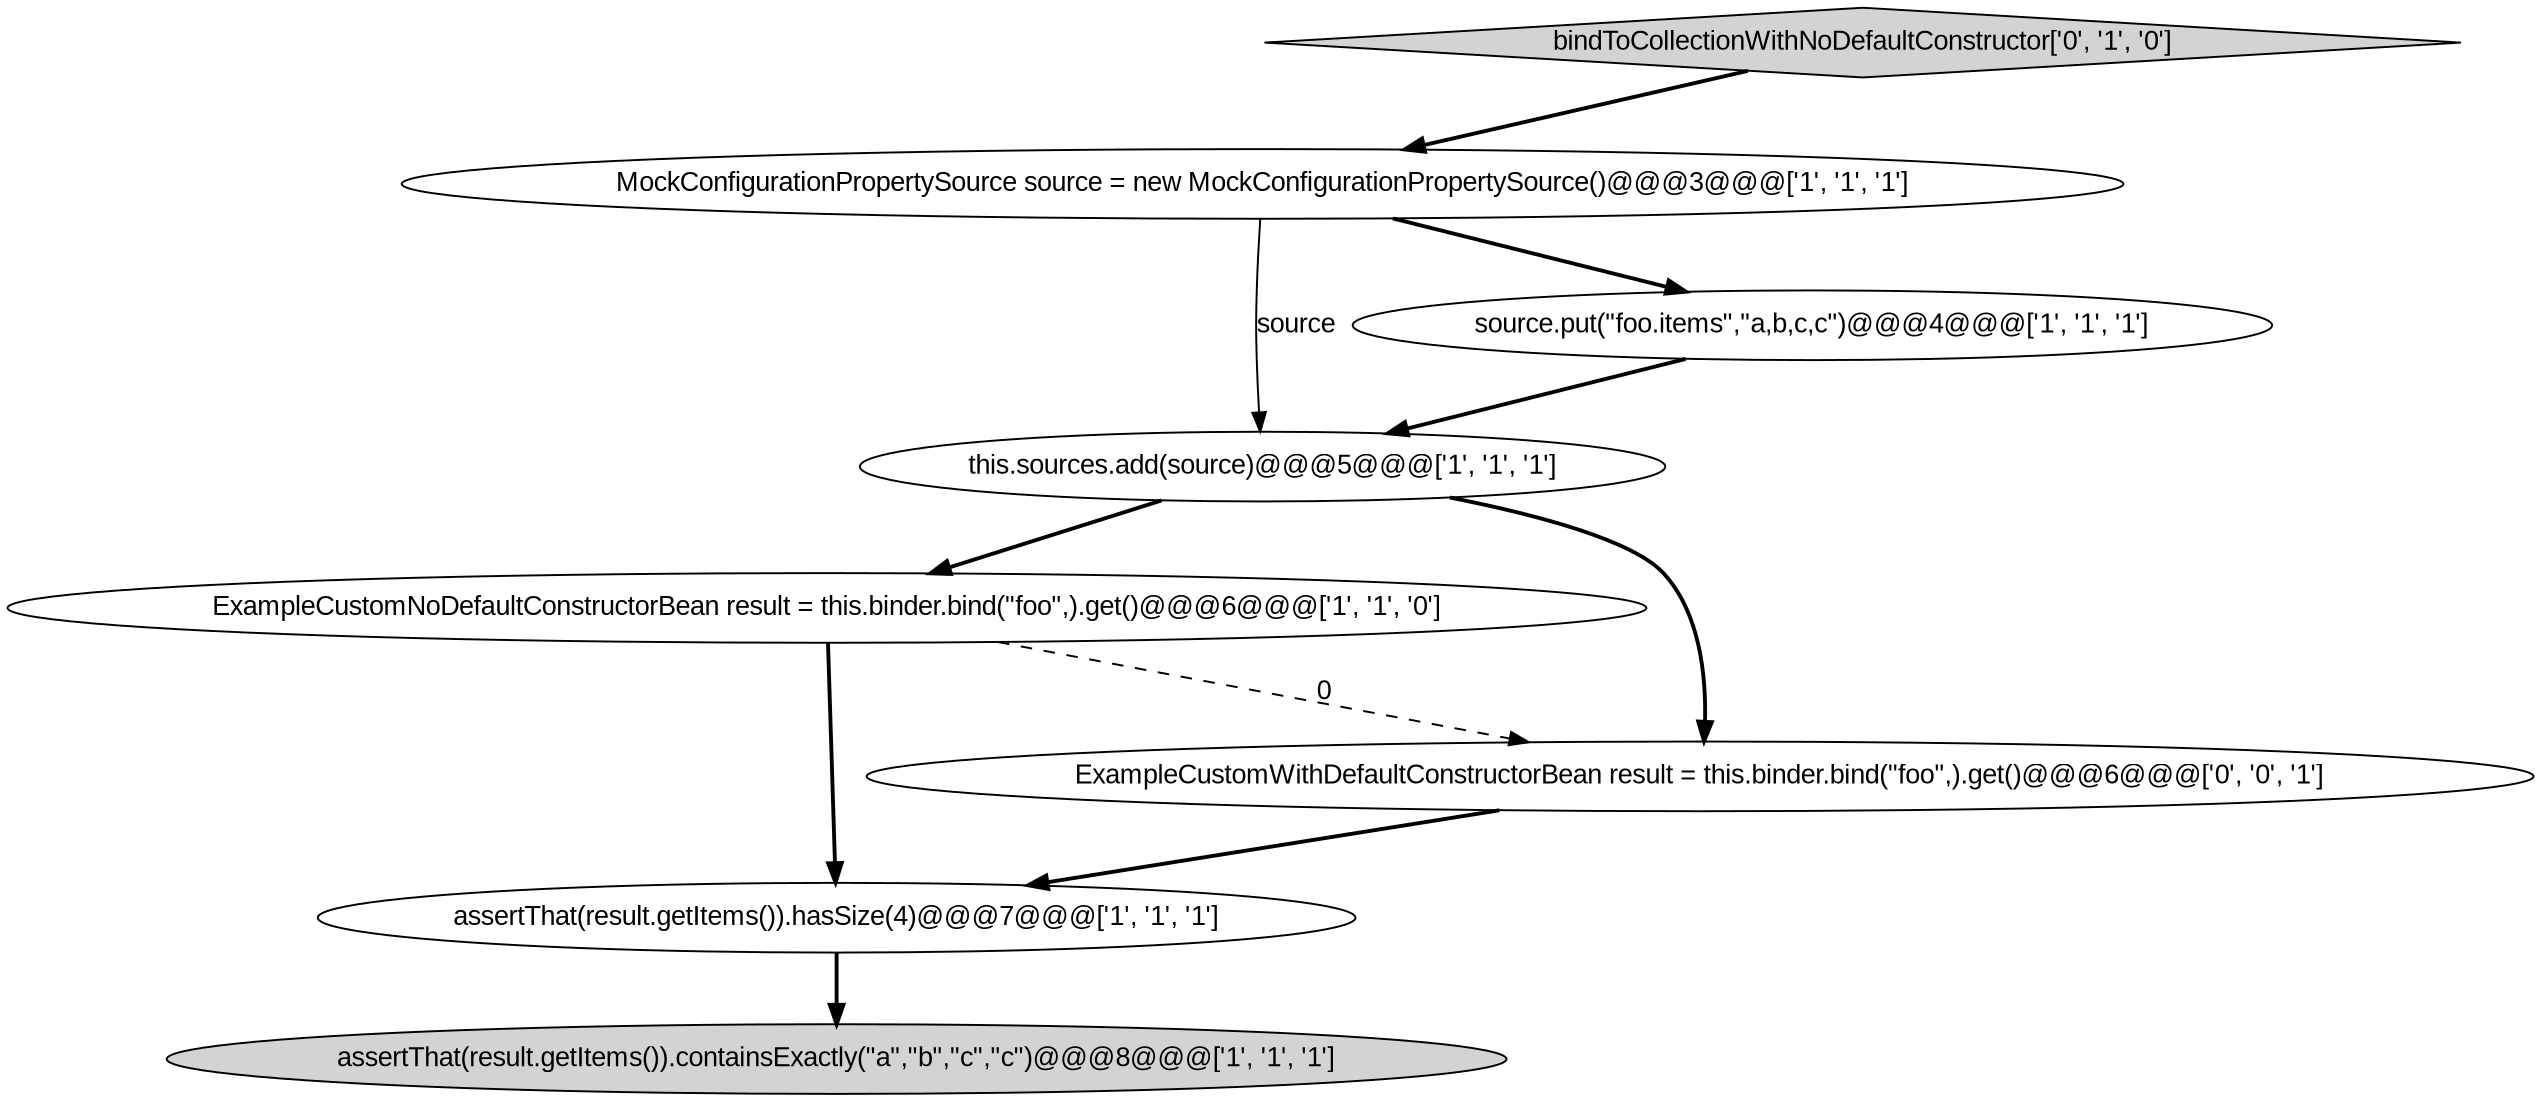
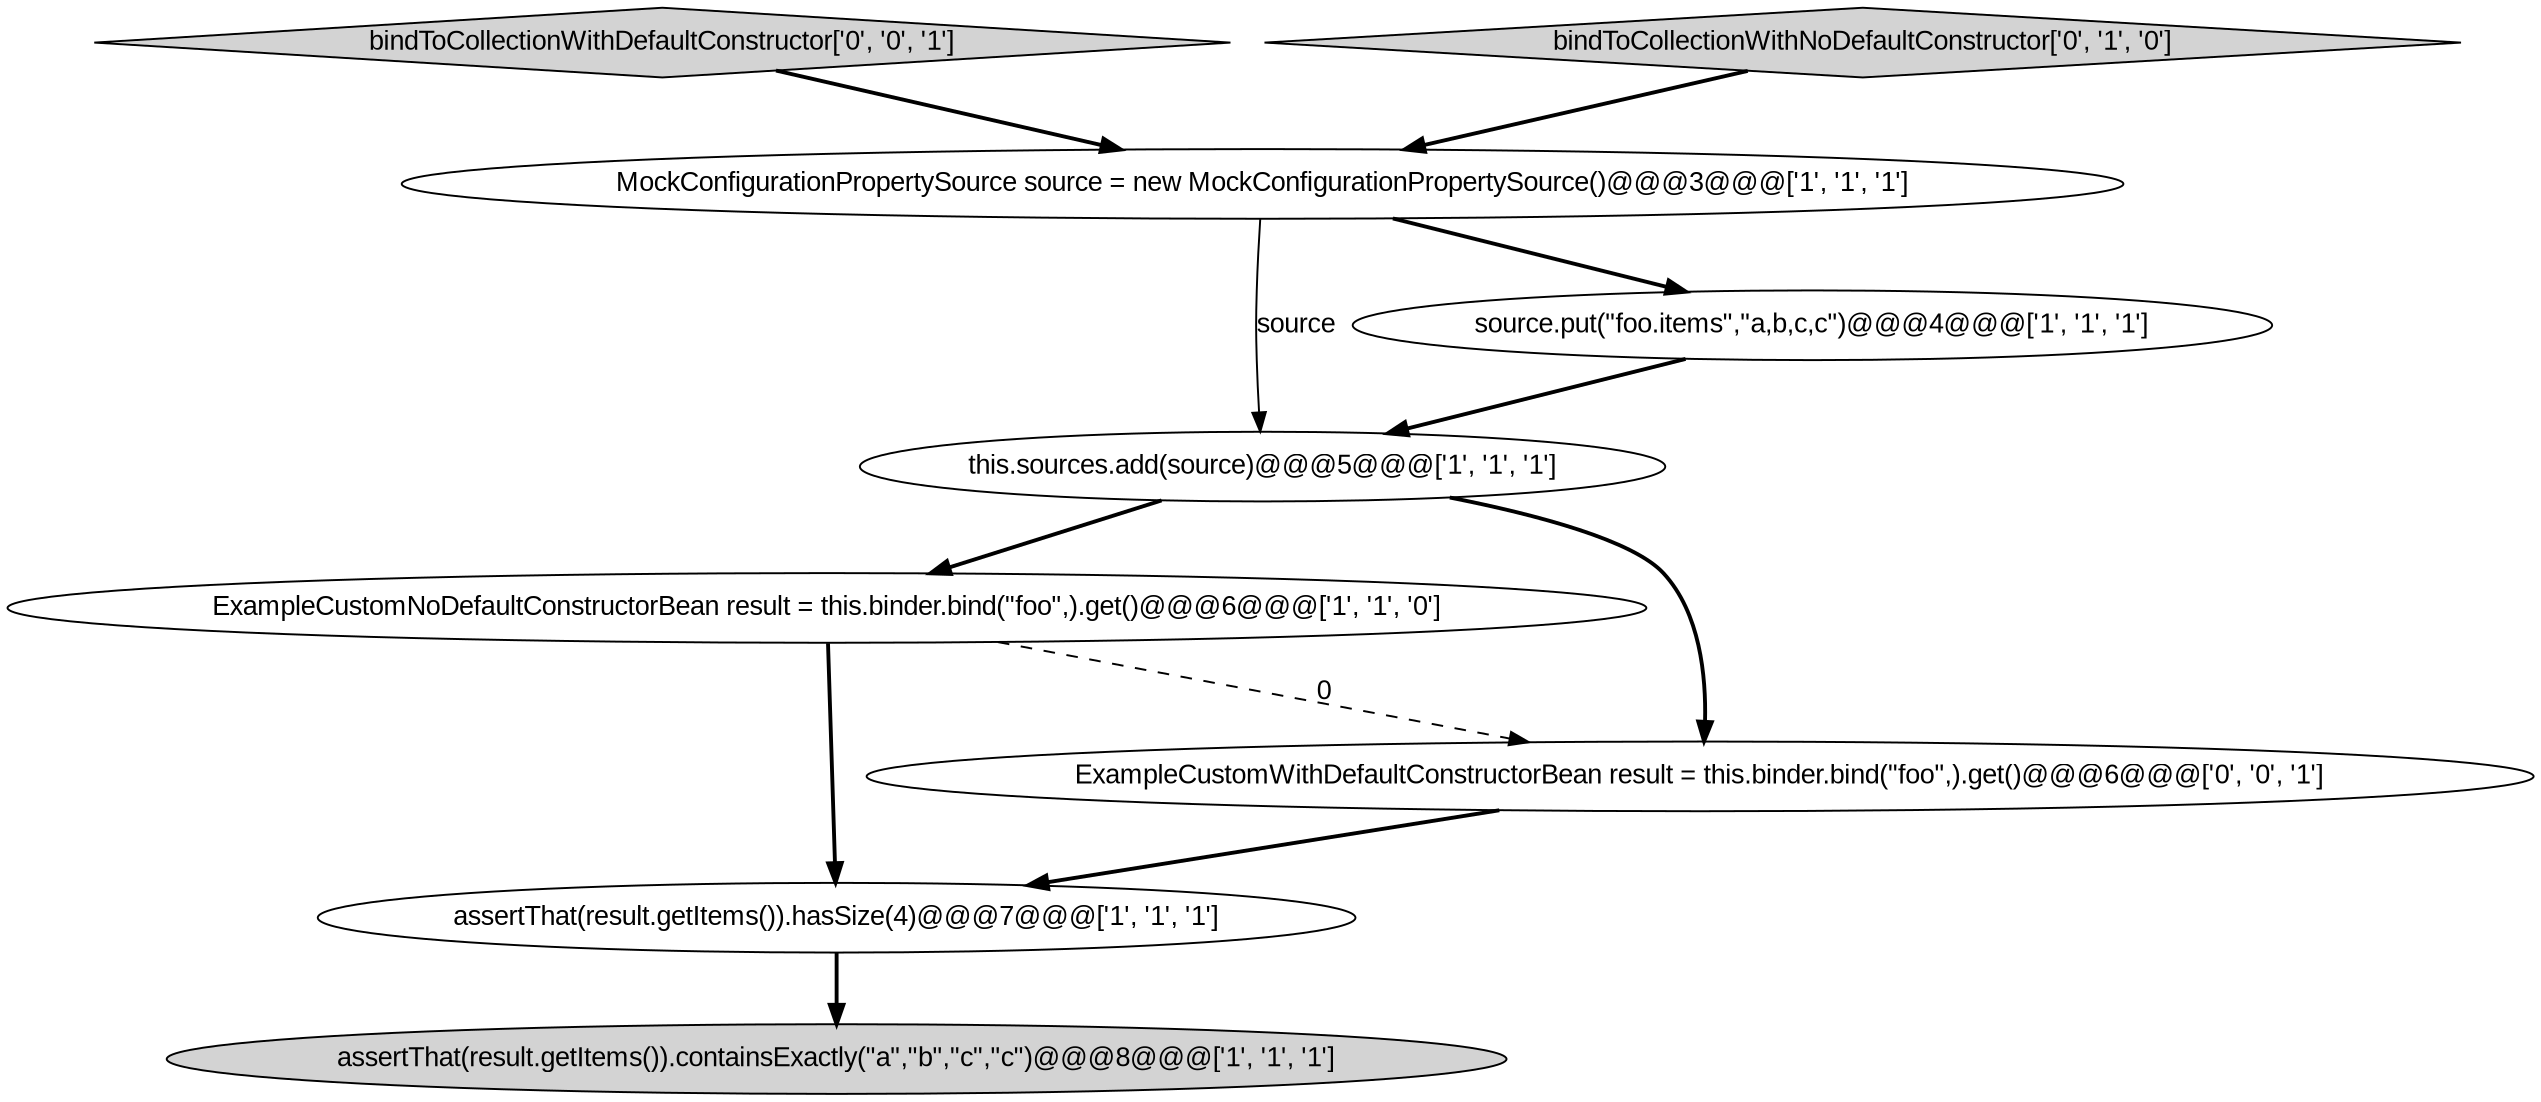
none -> (662, 43)
